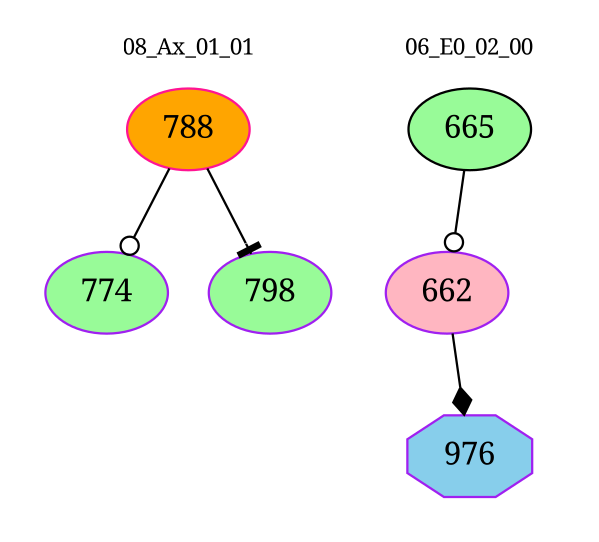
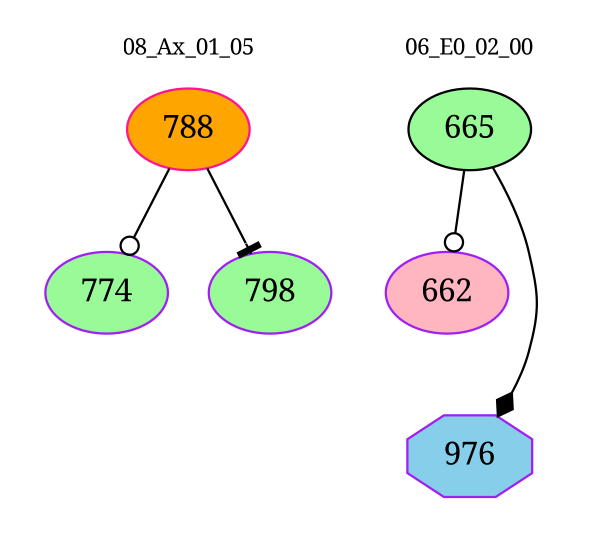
(188, 49) -> (188, 49)
(456, 360) -> (534, 278)
